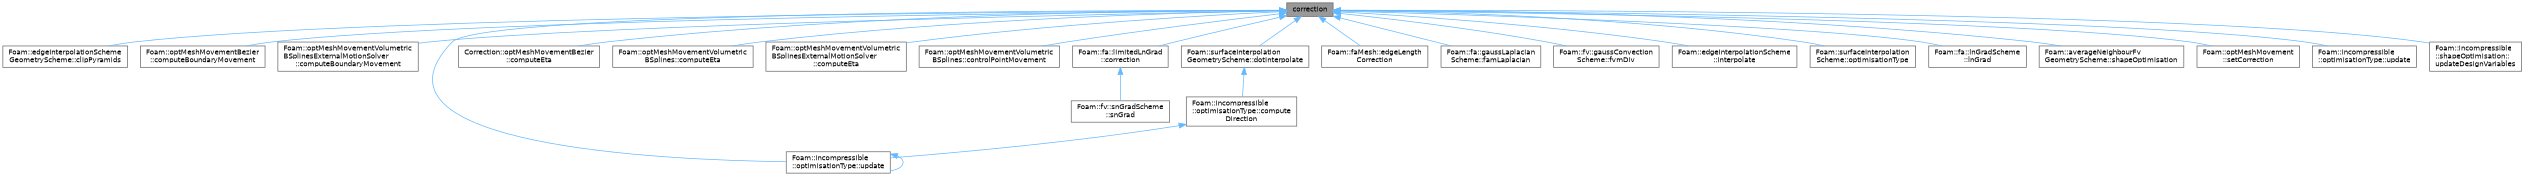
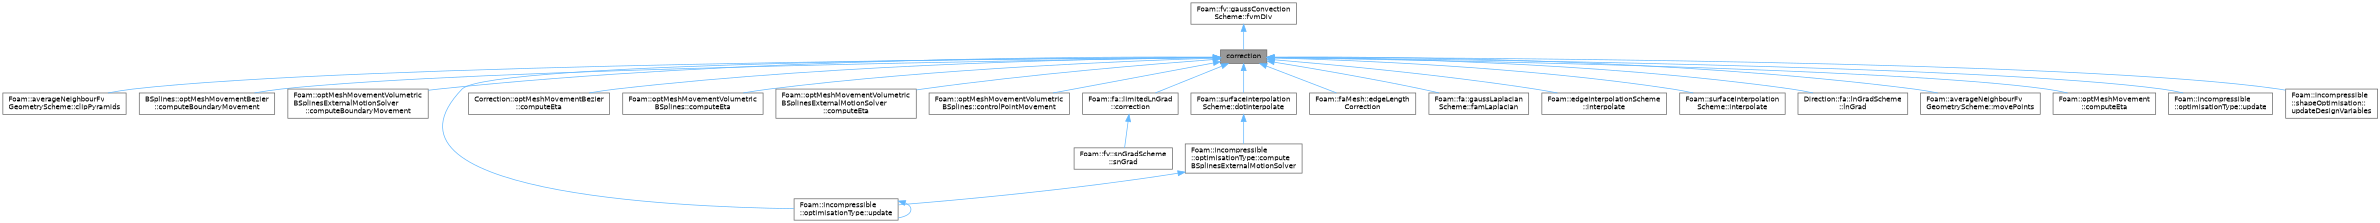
(1454, 27) -> (1244, 41)
(65, 57) -> (64, 104)
(203, 57) -> (207, 104)
(1245, 57) -> (1244, 104)
(1863, 57) -> (1732, 104)
(1978, 57) -> (1853, 104)
(2111, 57) -> (1980, 104)
(2248, 57) -> (2104, 104)
(1242, 112) -> (1244, 159)
